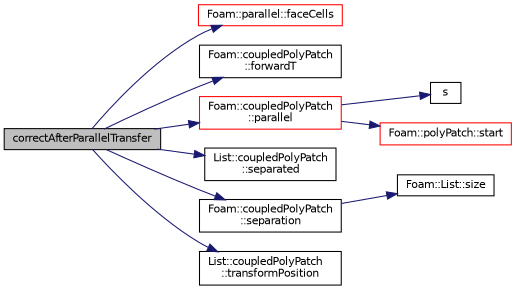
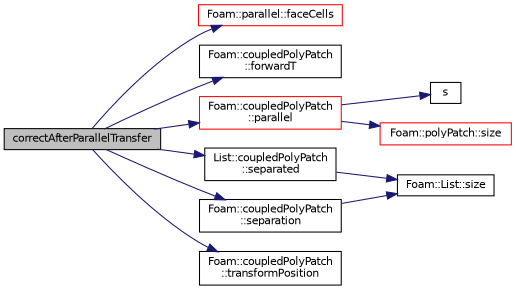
(446, 134) -> (446, 134)
none -> (361, 175)
(270, 268) -> (270, 268)
